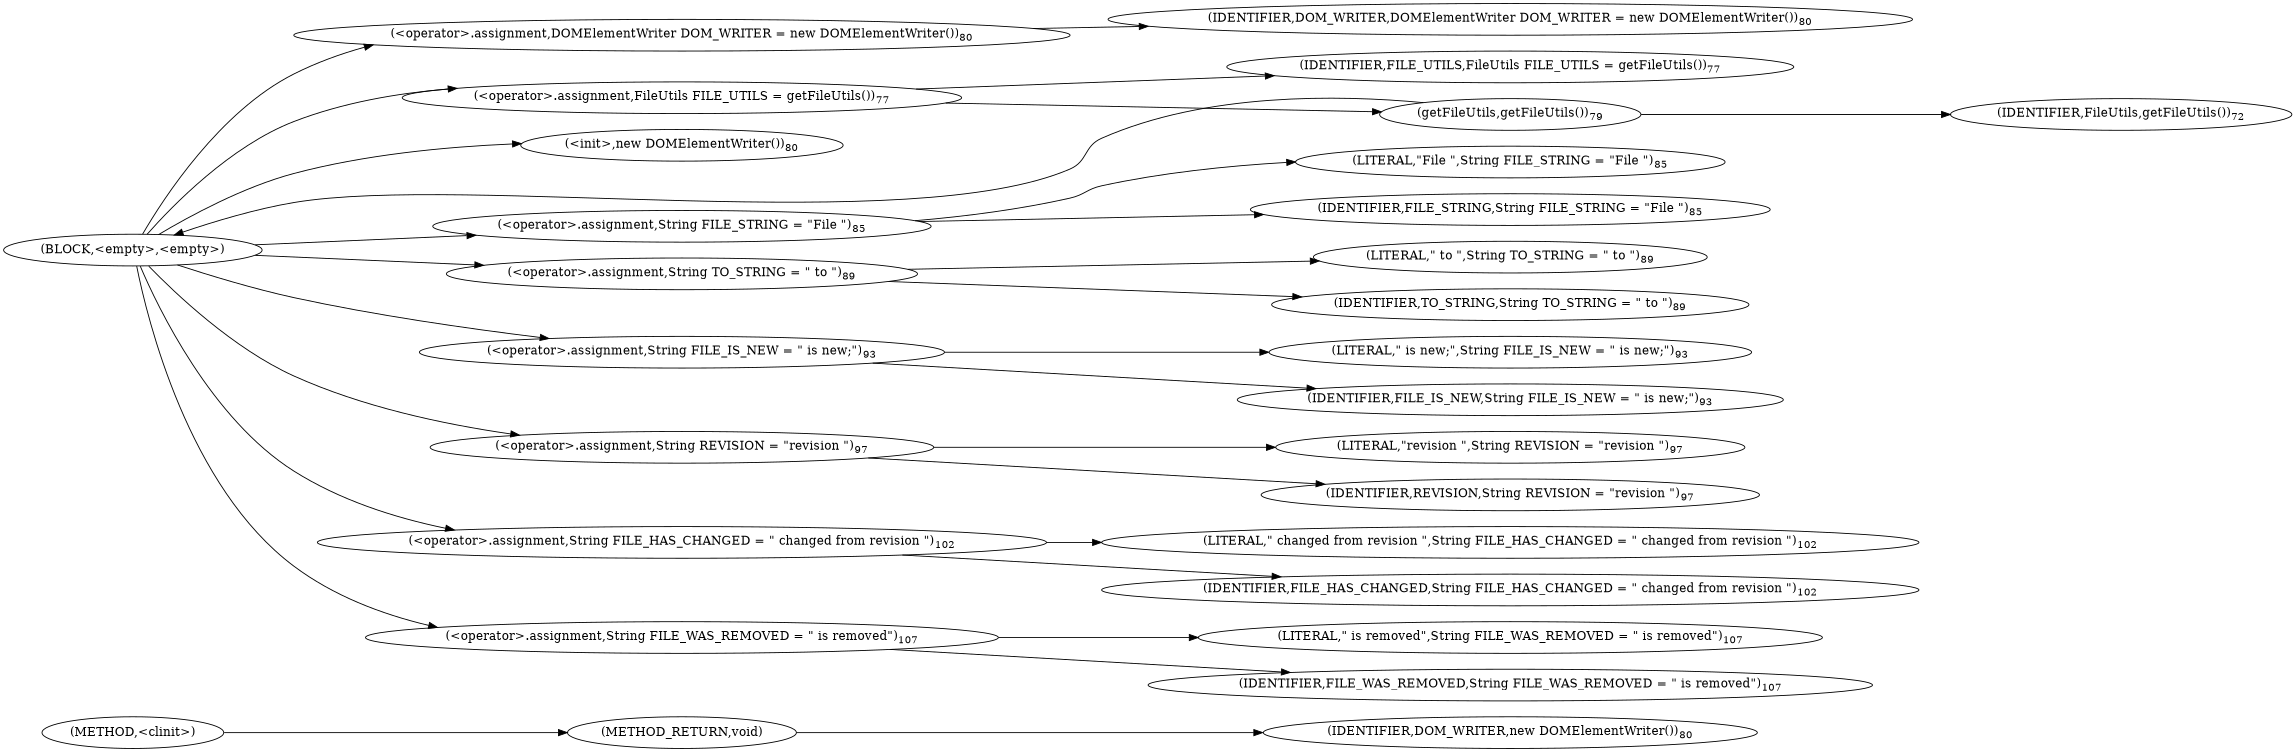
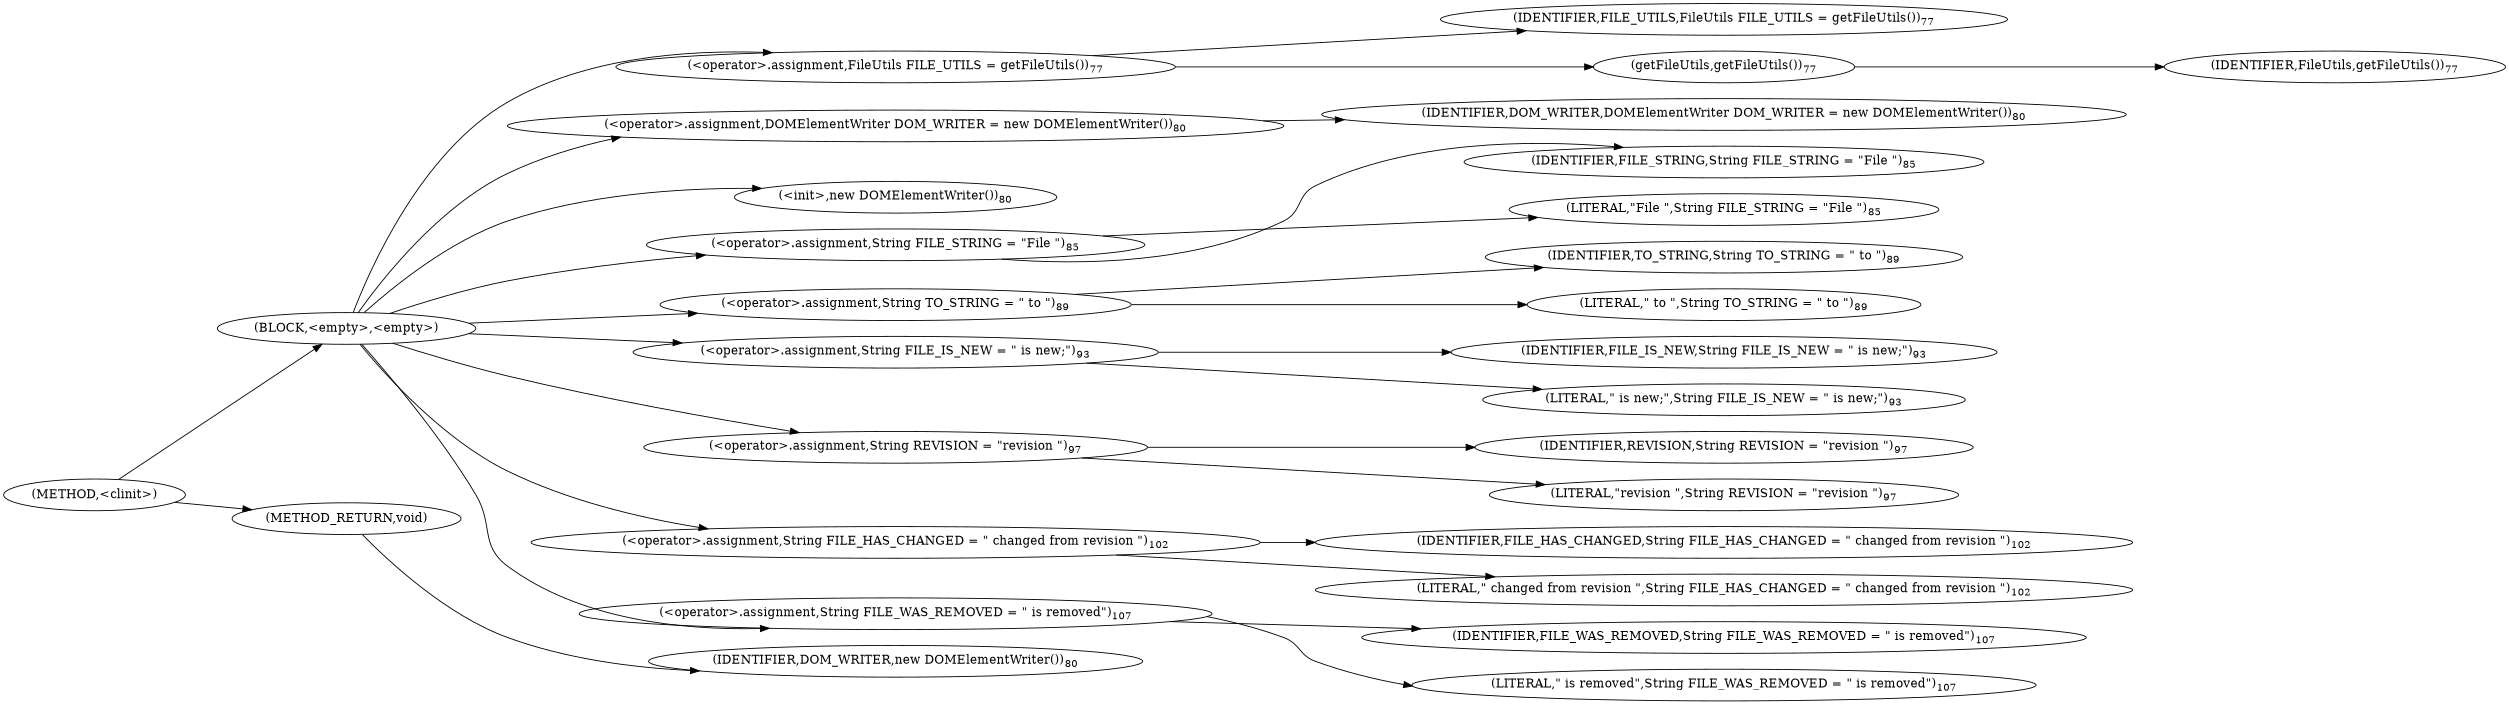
(1597, 113) -> (1810, 66)
(2238, 113) -> (2452, 66)
(812, 202) -> (216, 414)
